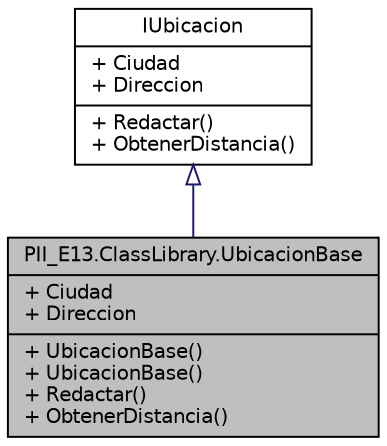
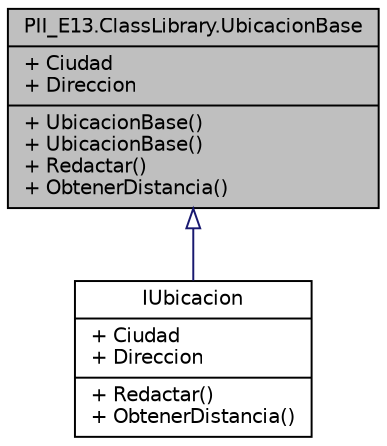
(193, 211) -> (193, 254)
